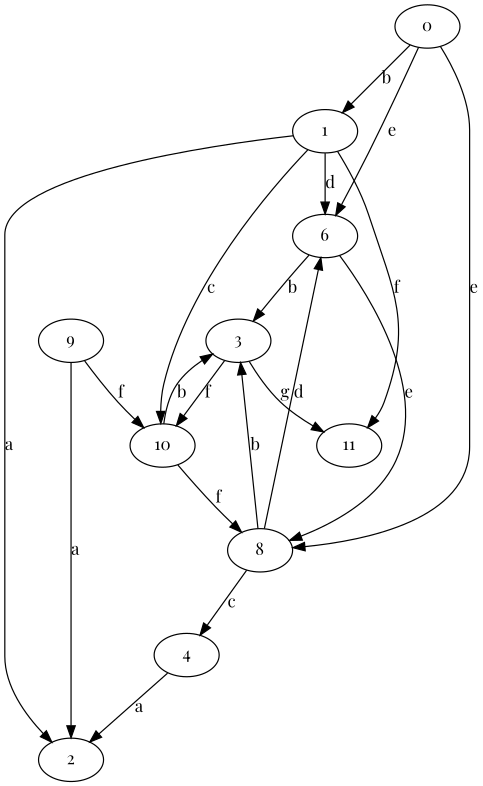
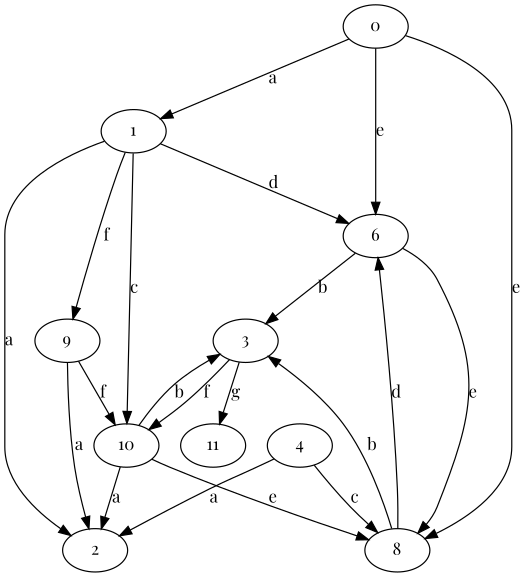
(387, 79) -> (273, 79)
(391, 282) -> (99, 229)
none -> (113, 492)
(219, 498) -> (273, 498)
(227, 598) -> (340, 496)
